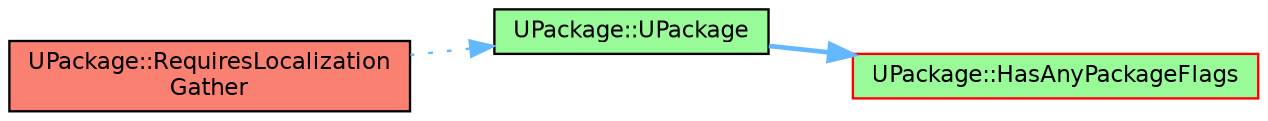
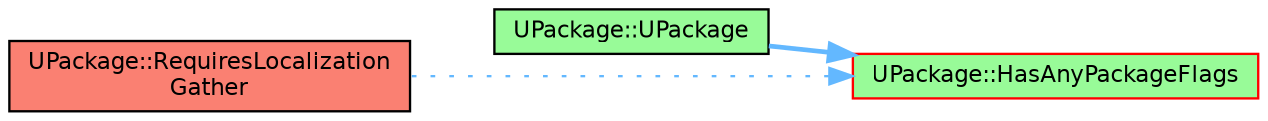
(440, 52) -> (620, 76)
